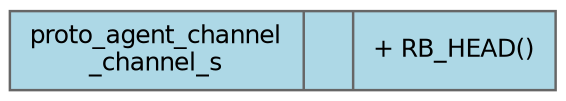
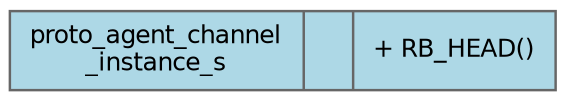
(157, 63) -> (157, 63)
